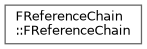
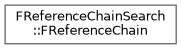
(73, 24) -> (91, 24)
